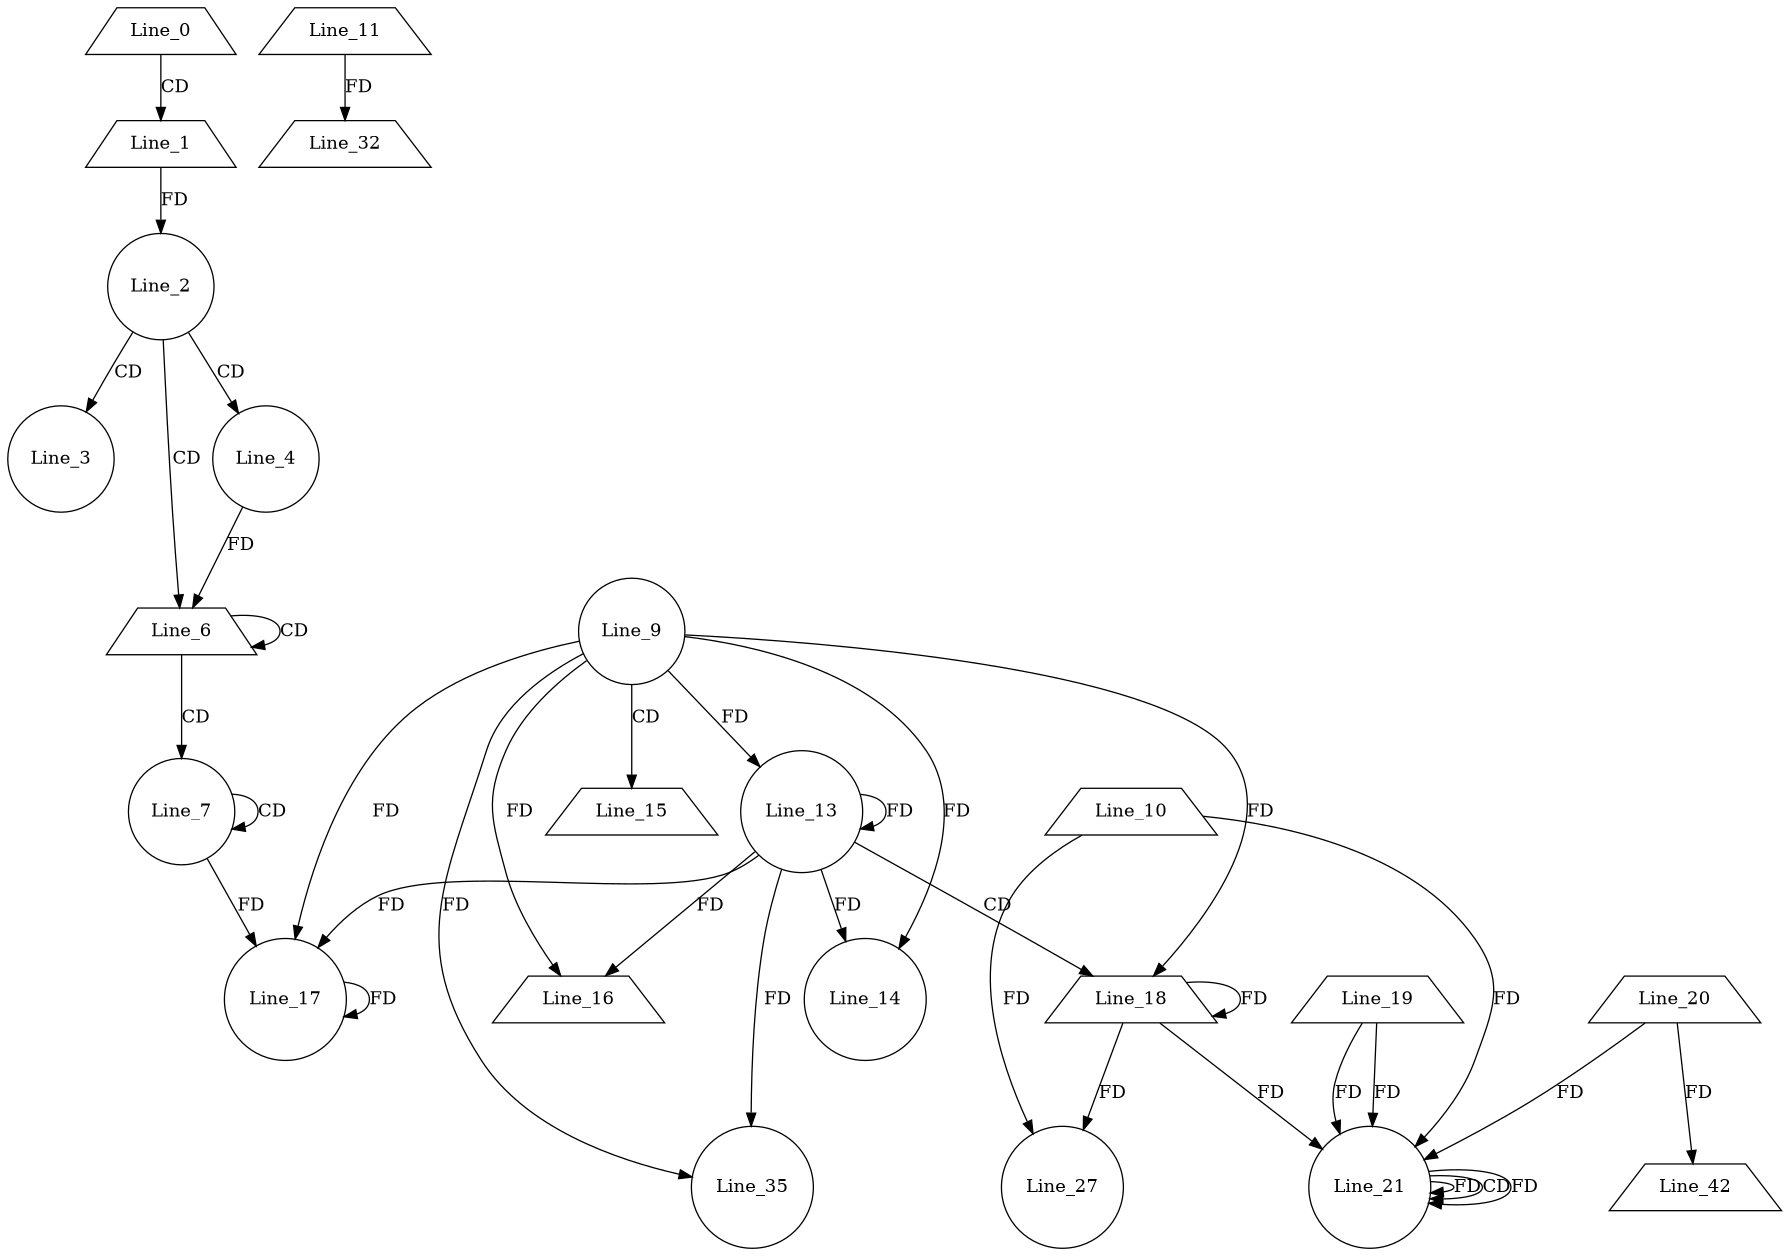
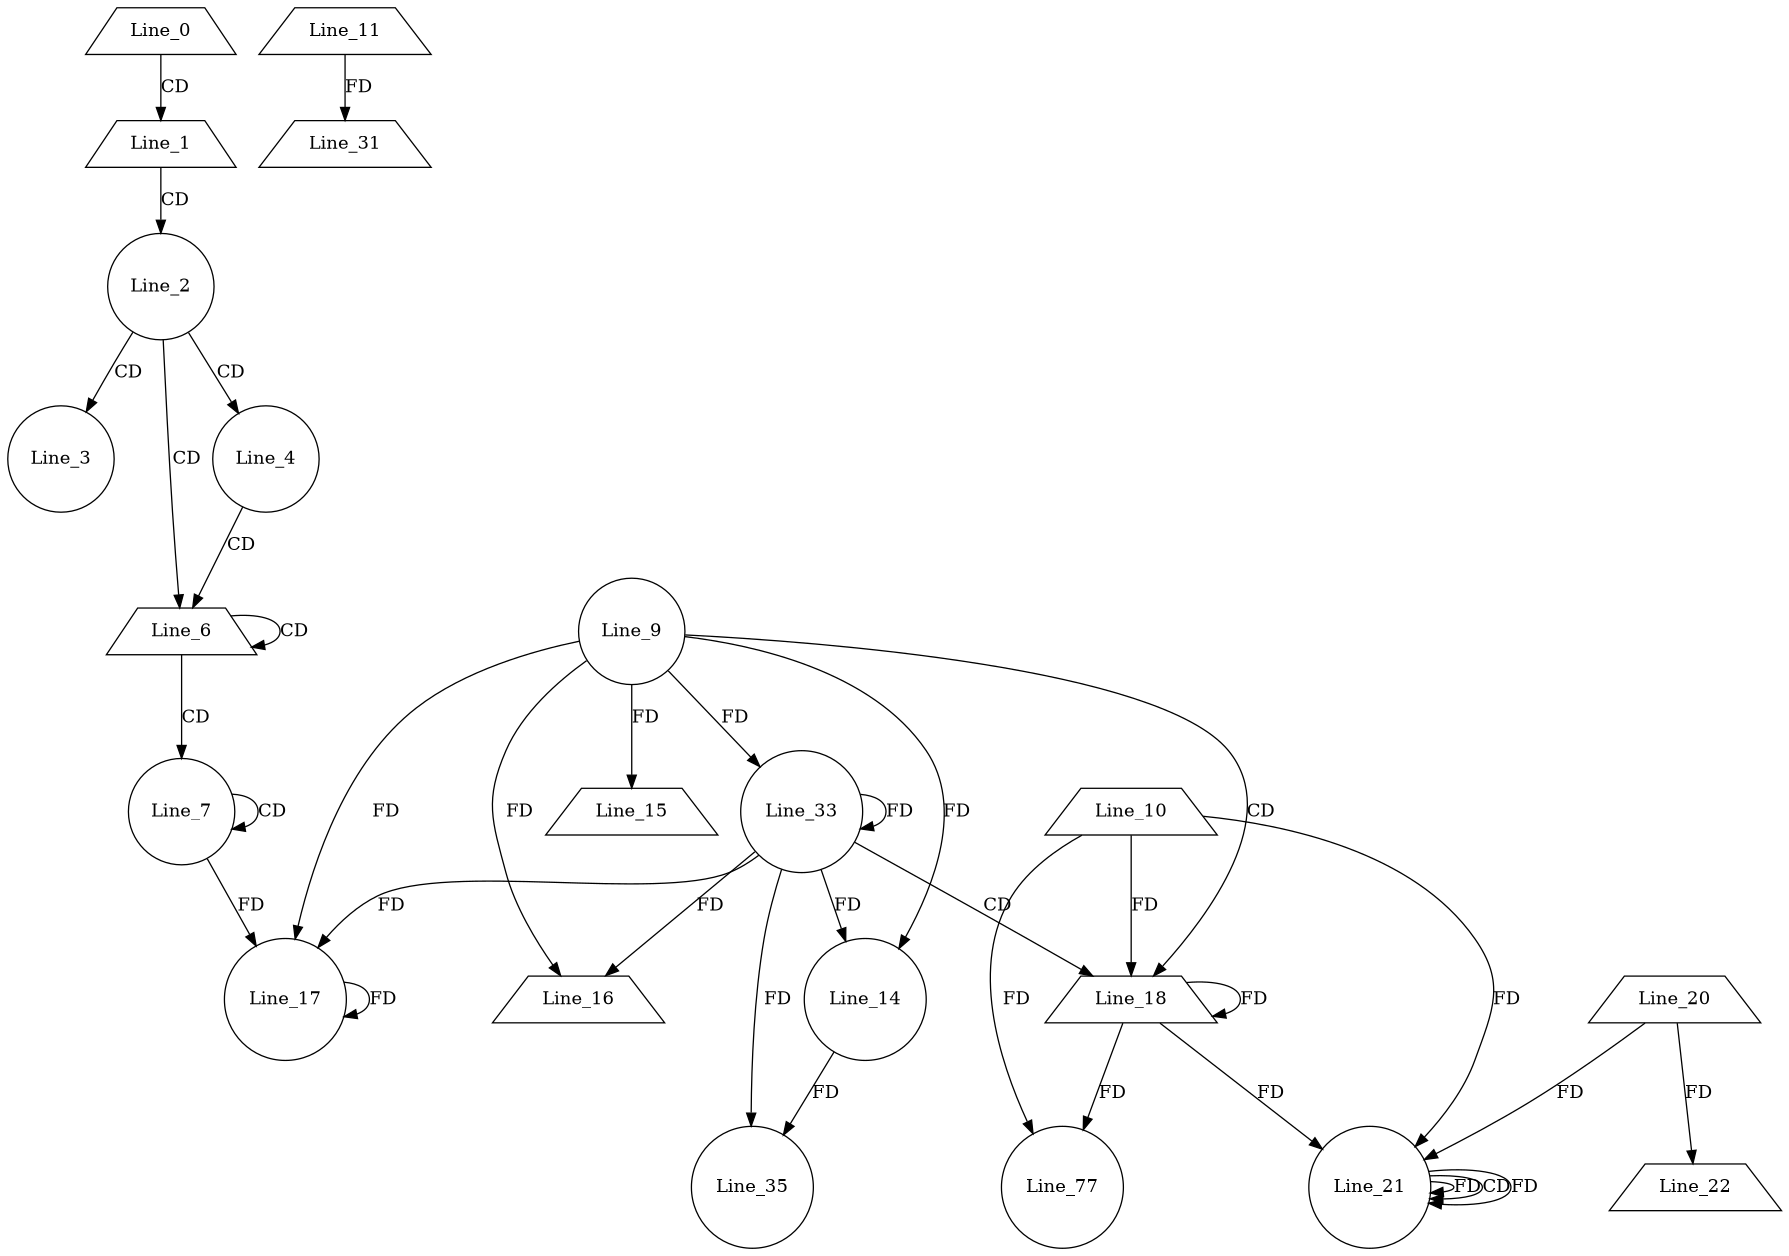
(345, 144) -> (345, 144)
(175, 200) -> (175, 200)
(241, 545) -> (241, 545)
(646, 718) -> (646, 718)
(802, 812) -> (802, 812)
(1261, 812) -> (1261, 812)
none -> (1131, 899)
(440, 953) -> (812, 1088)
(1378, 999) -> none
(1062, 1187) -> (1062, 1187)
(1695, 1187) -> (1695, 1187)
